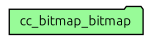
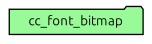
(76, 22) -> (76, 22)
